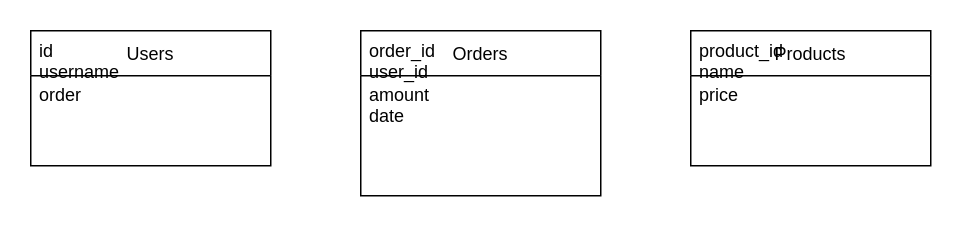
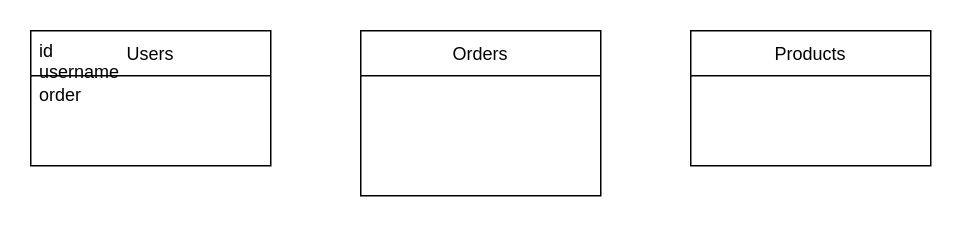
(811, 76) -> none
(481, 91) -> none
